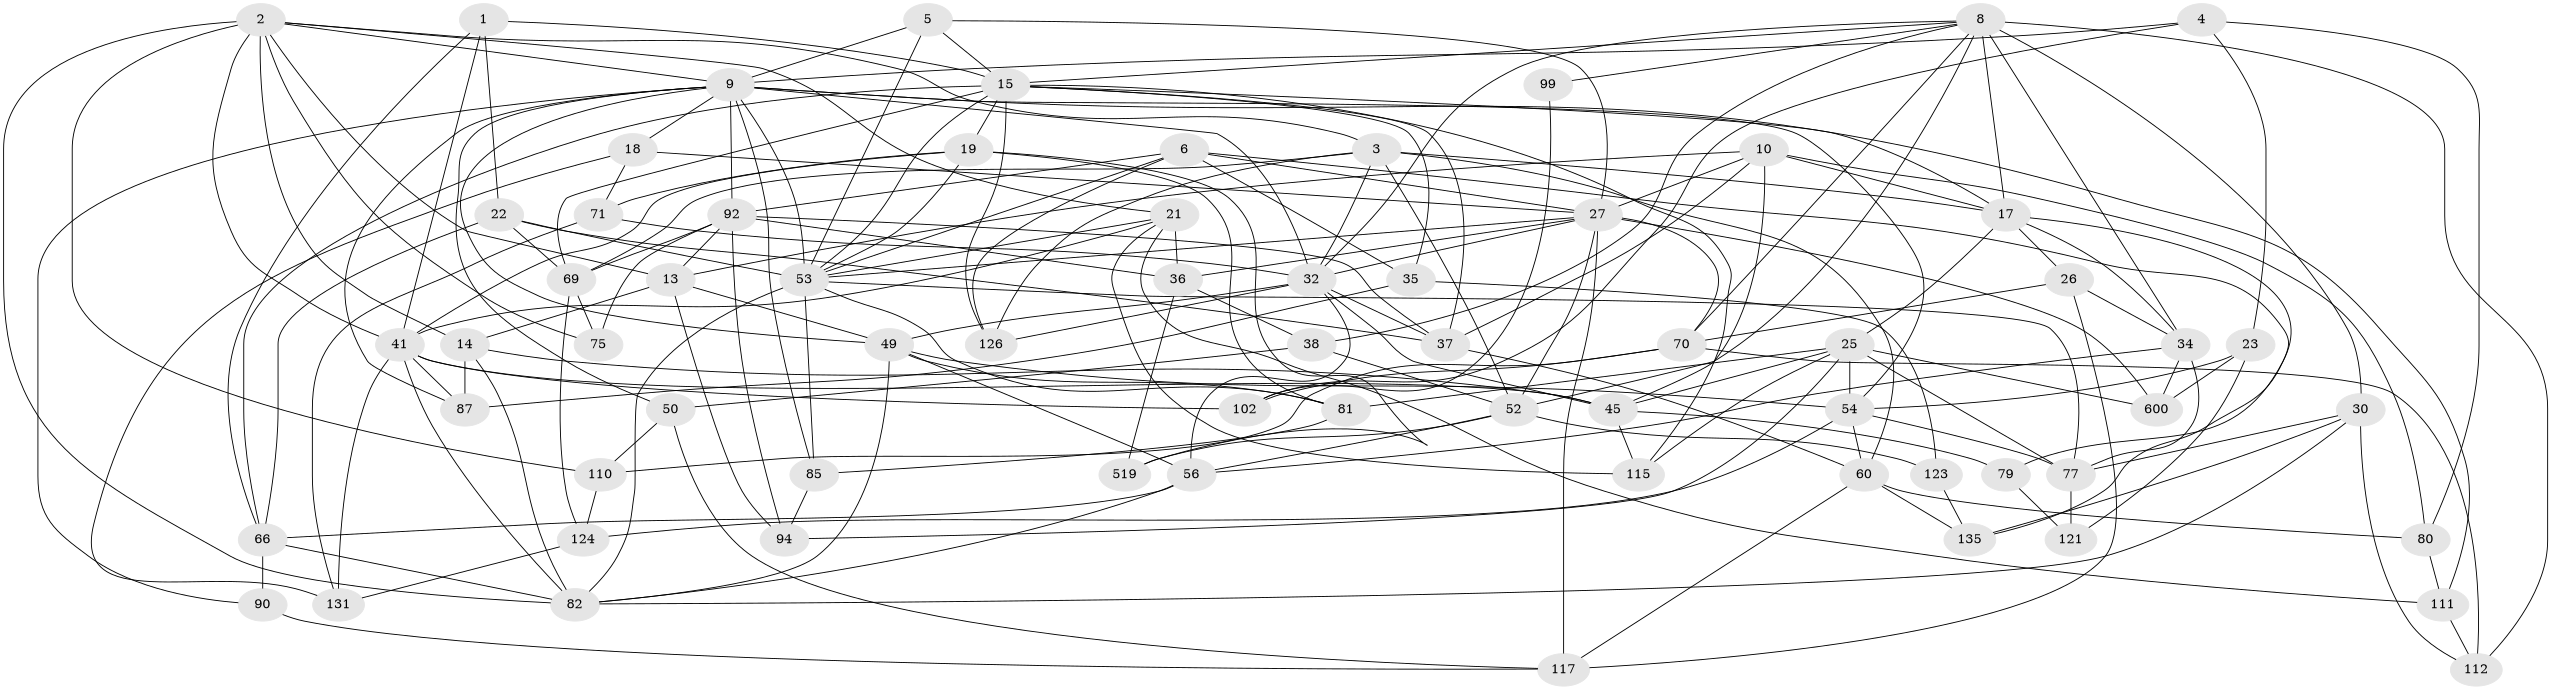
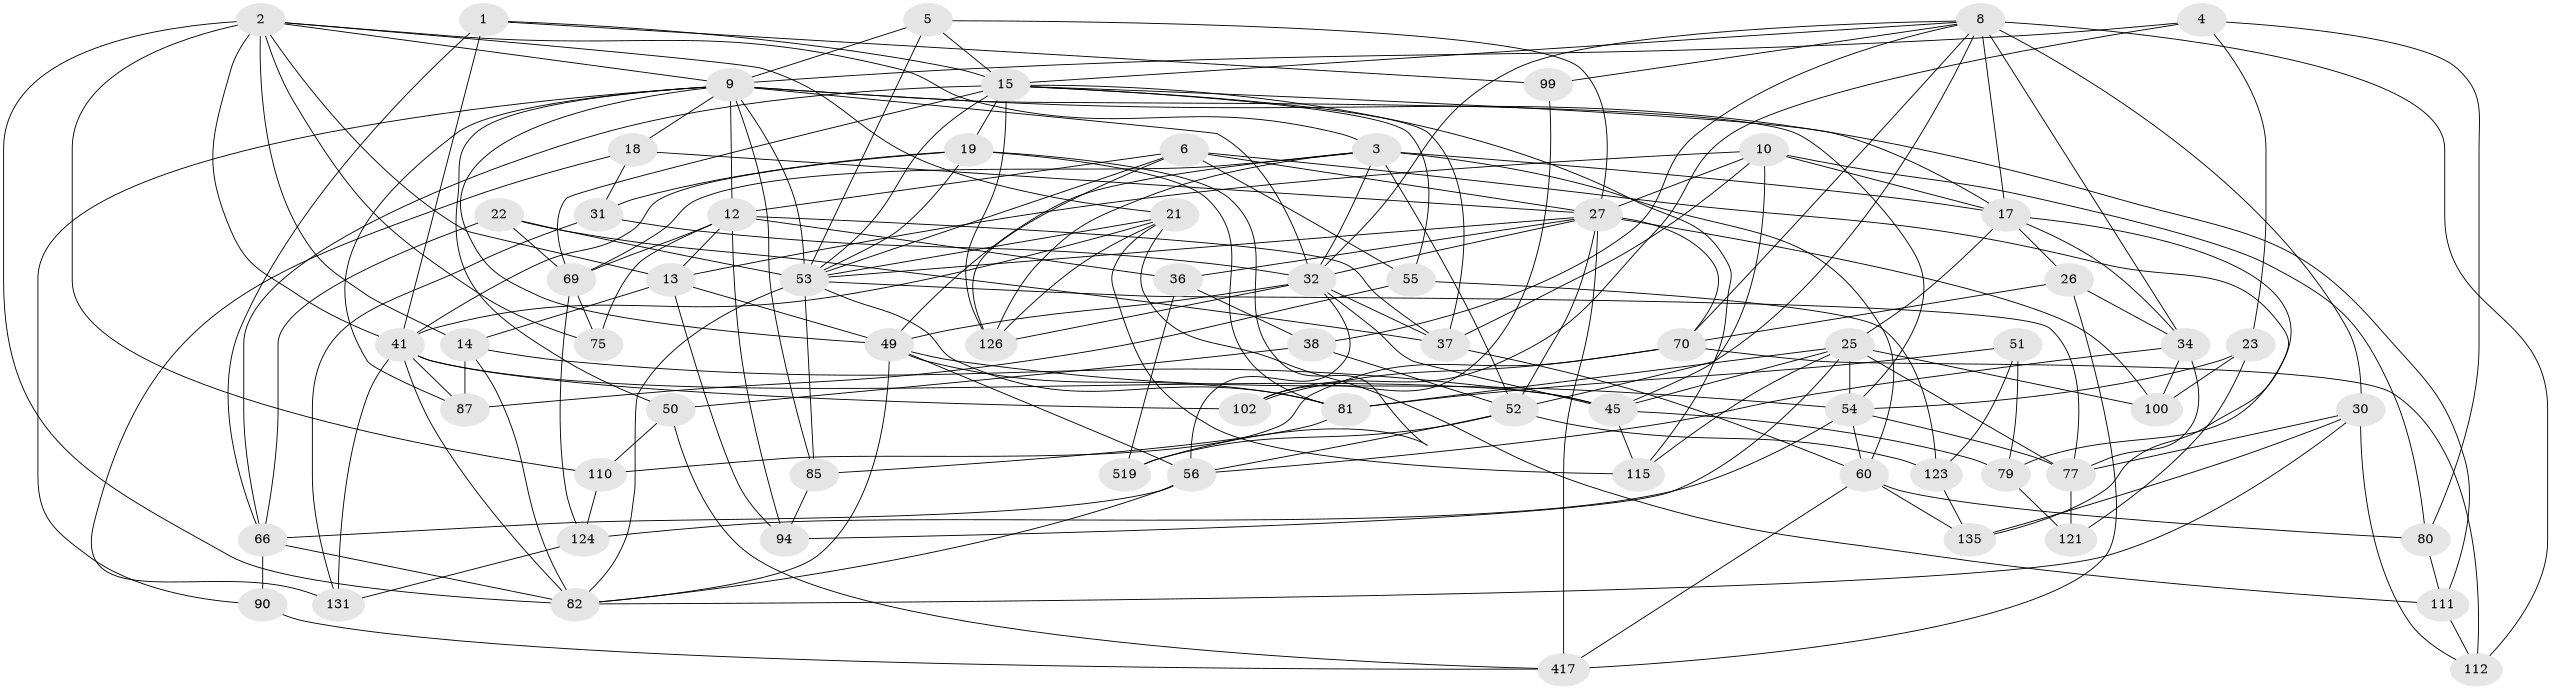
(493, 129) -> (1016, 52)
none -> (1104, 188)
(599, 215) -> (599, 215)
(732, 215) -> (732, 215)
(1176, 247) -> (1070, 272)
(1411, 280) -> (1411, 280)
none -> (2018, 345)
(2157, 410) -> (2157, 410)
(1564, 670) -> (1564, 670)
